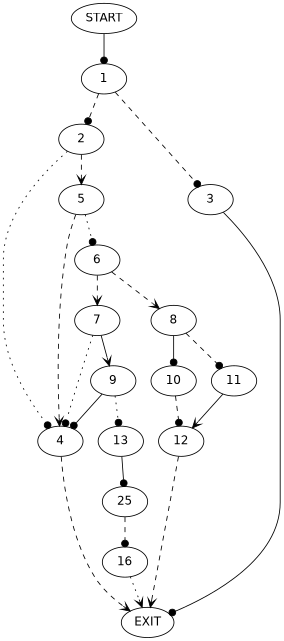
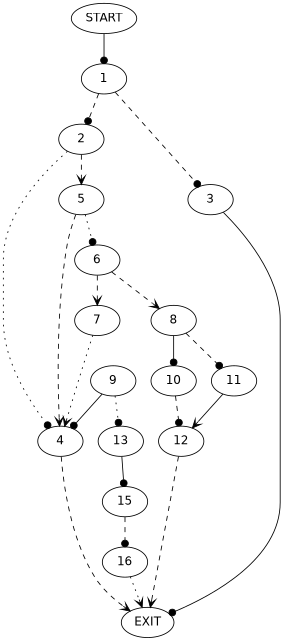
(104, 347) -> none
(80, 377) -> (80, 377)
(125, 502) -> (125, 502)
